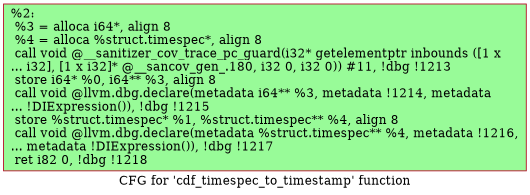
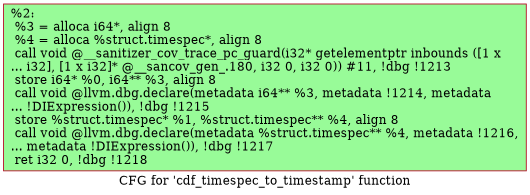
(79, 160) -> (79, 160)
